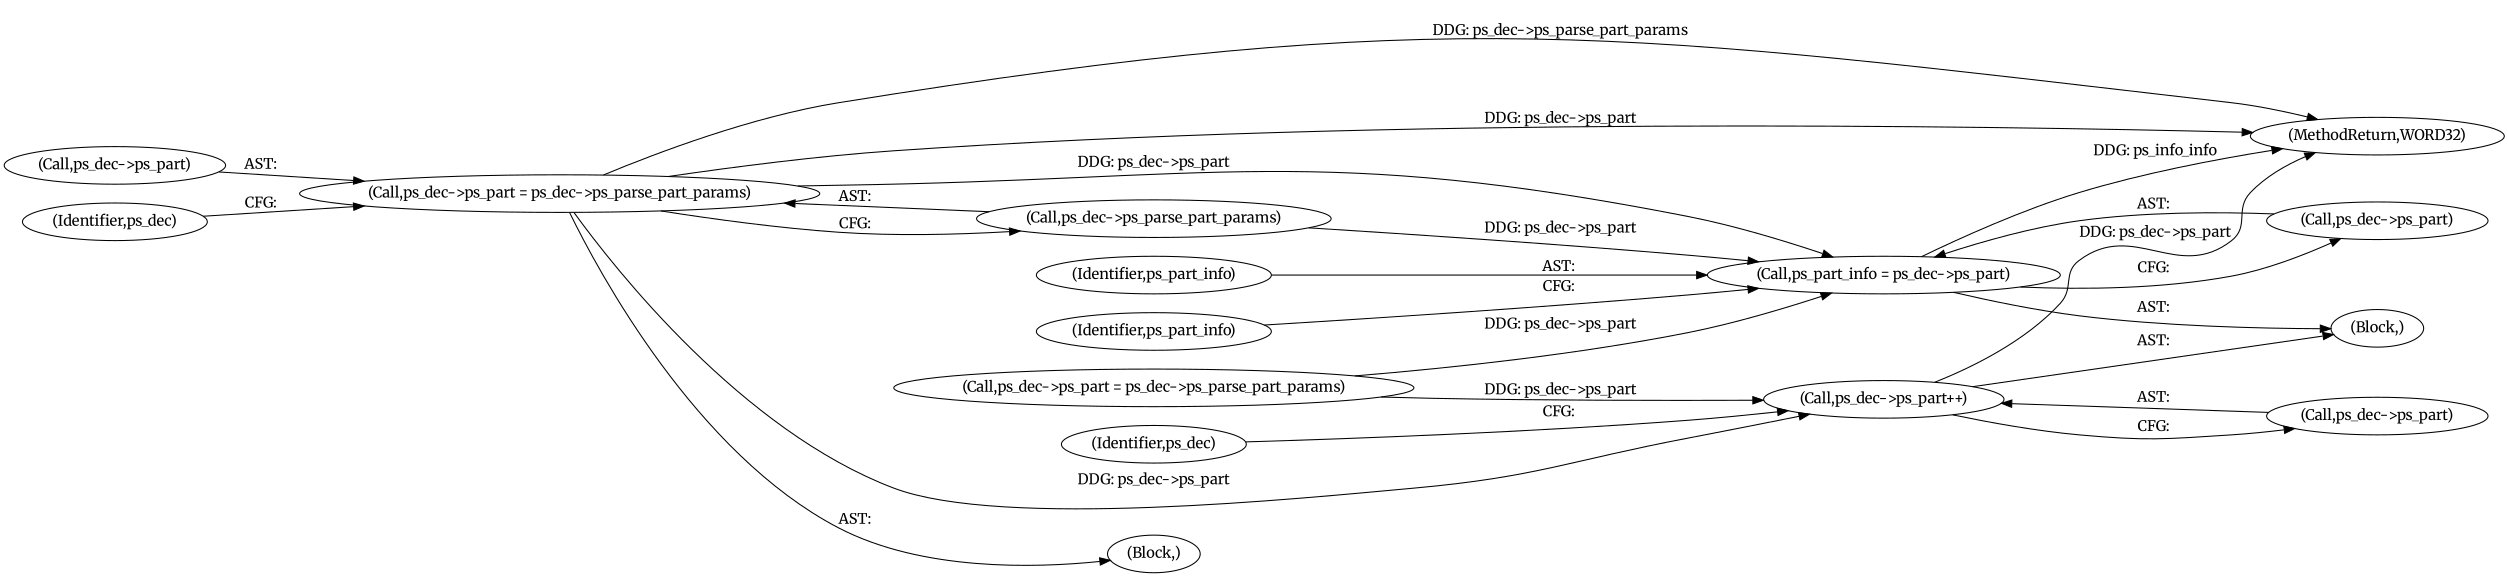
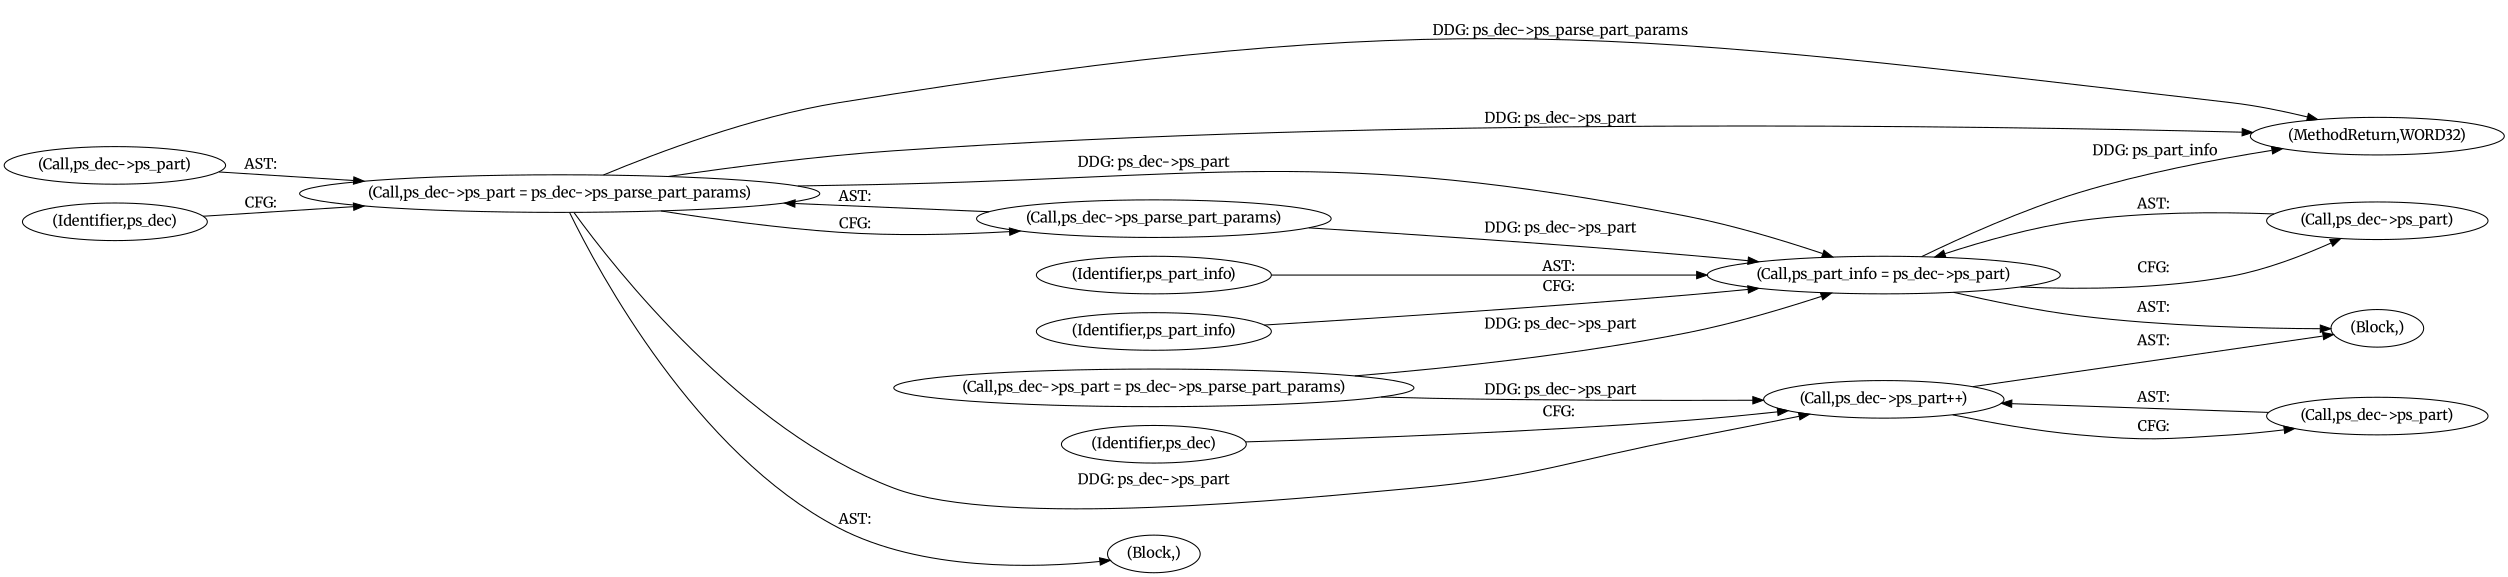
(2155, 151) -> (2155, 151)
(2117, 246) -> none
